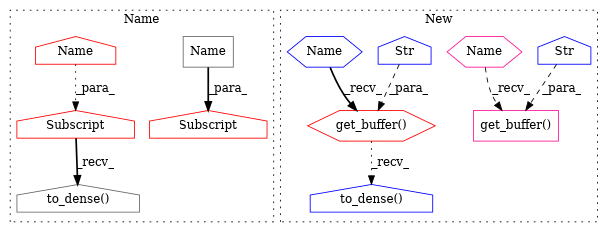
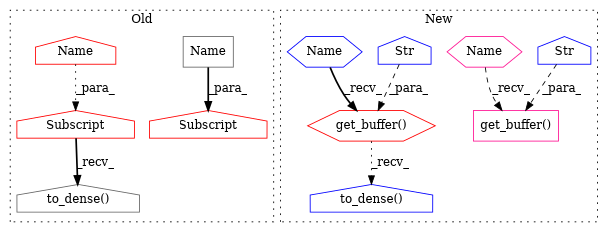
(142, 20) -> (142, 20)
